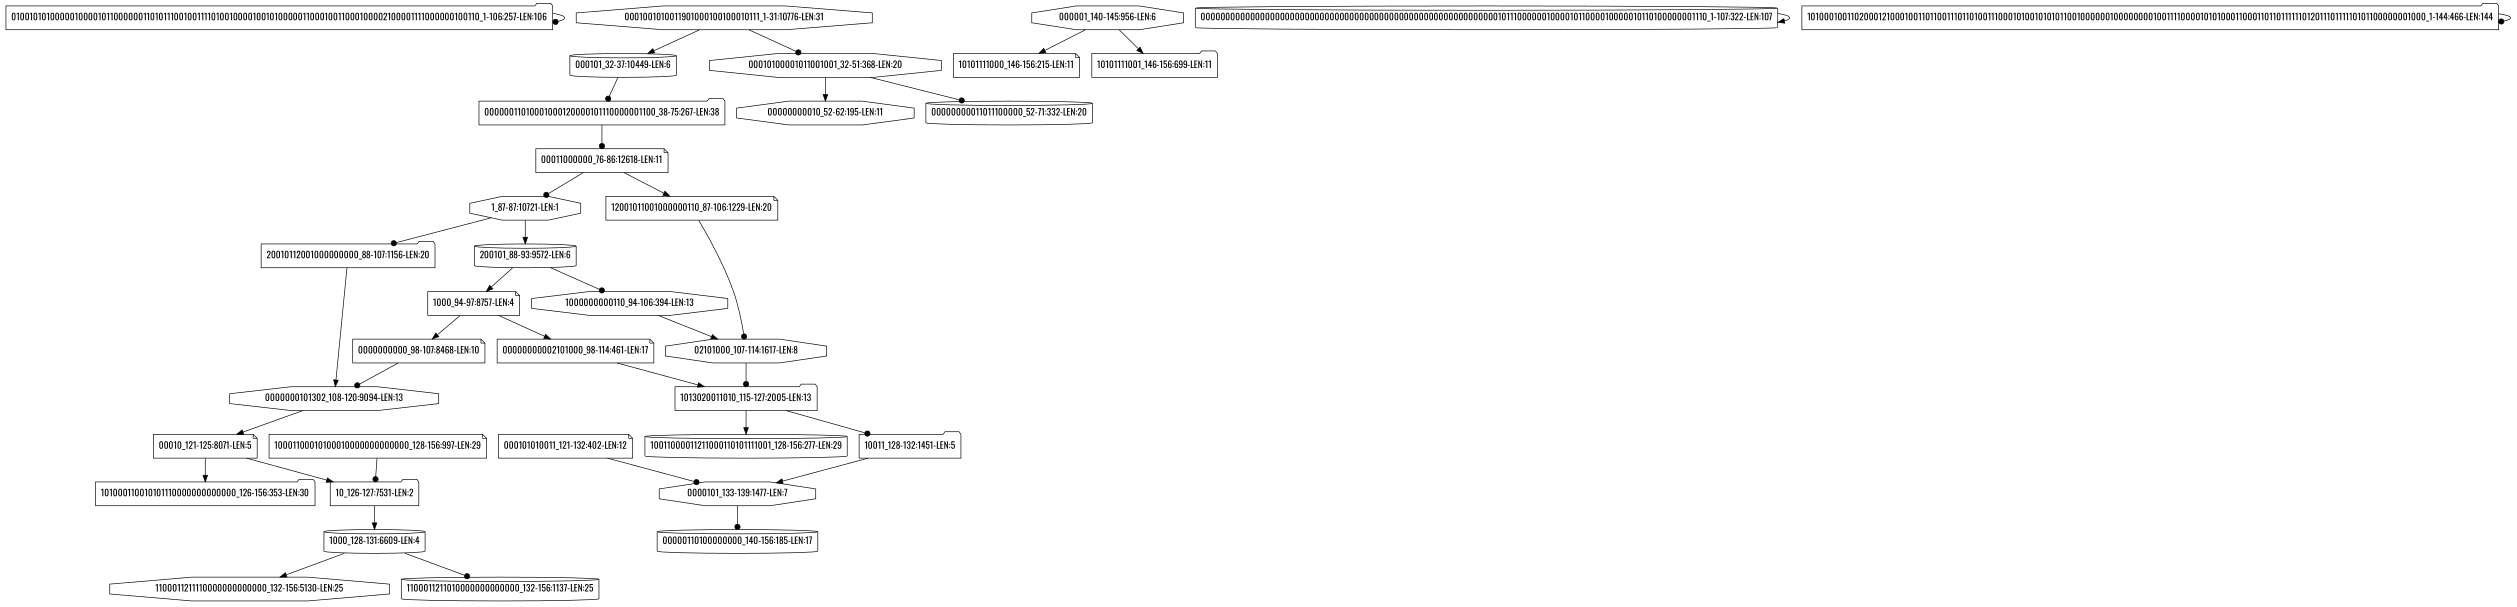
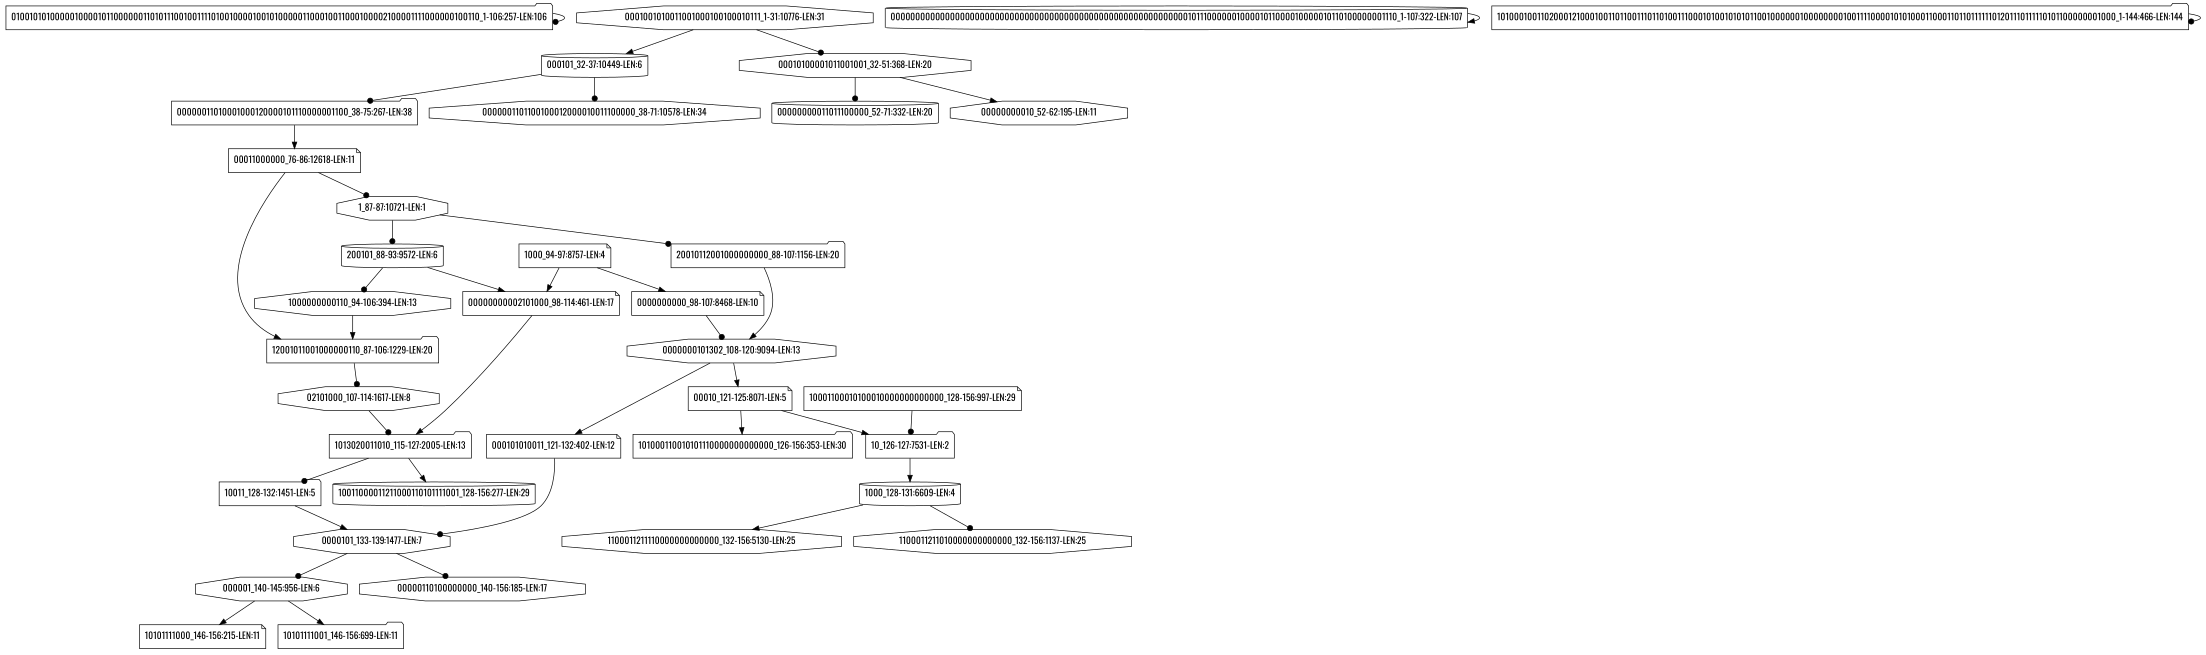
(724, 18) -> (725, 18)
none -> (595, 113)
(602, 134) -> (295, 134)
(692, 208) -> (353, 351)
(525, 229) -> (392, 229)
(502, 277) -> (463, 278)
(685, 326) -> (353, 324)
none -> (646, 397)
(737, 541) -> (472, 589)
none -> (324, 564)
(500, 589) -> (993, 541)
